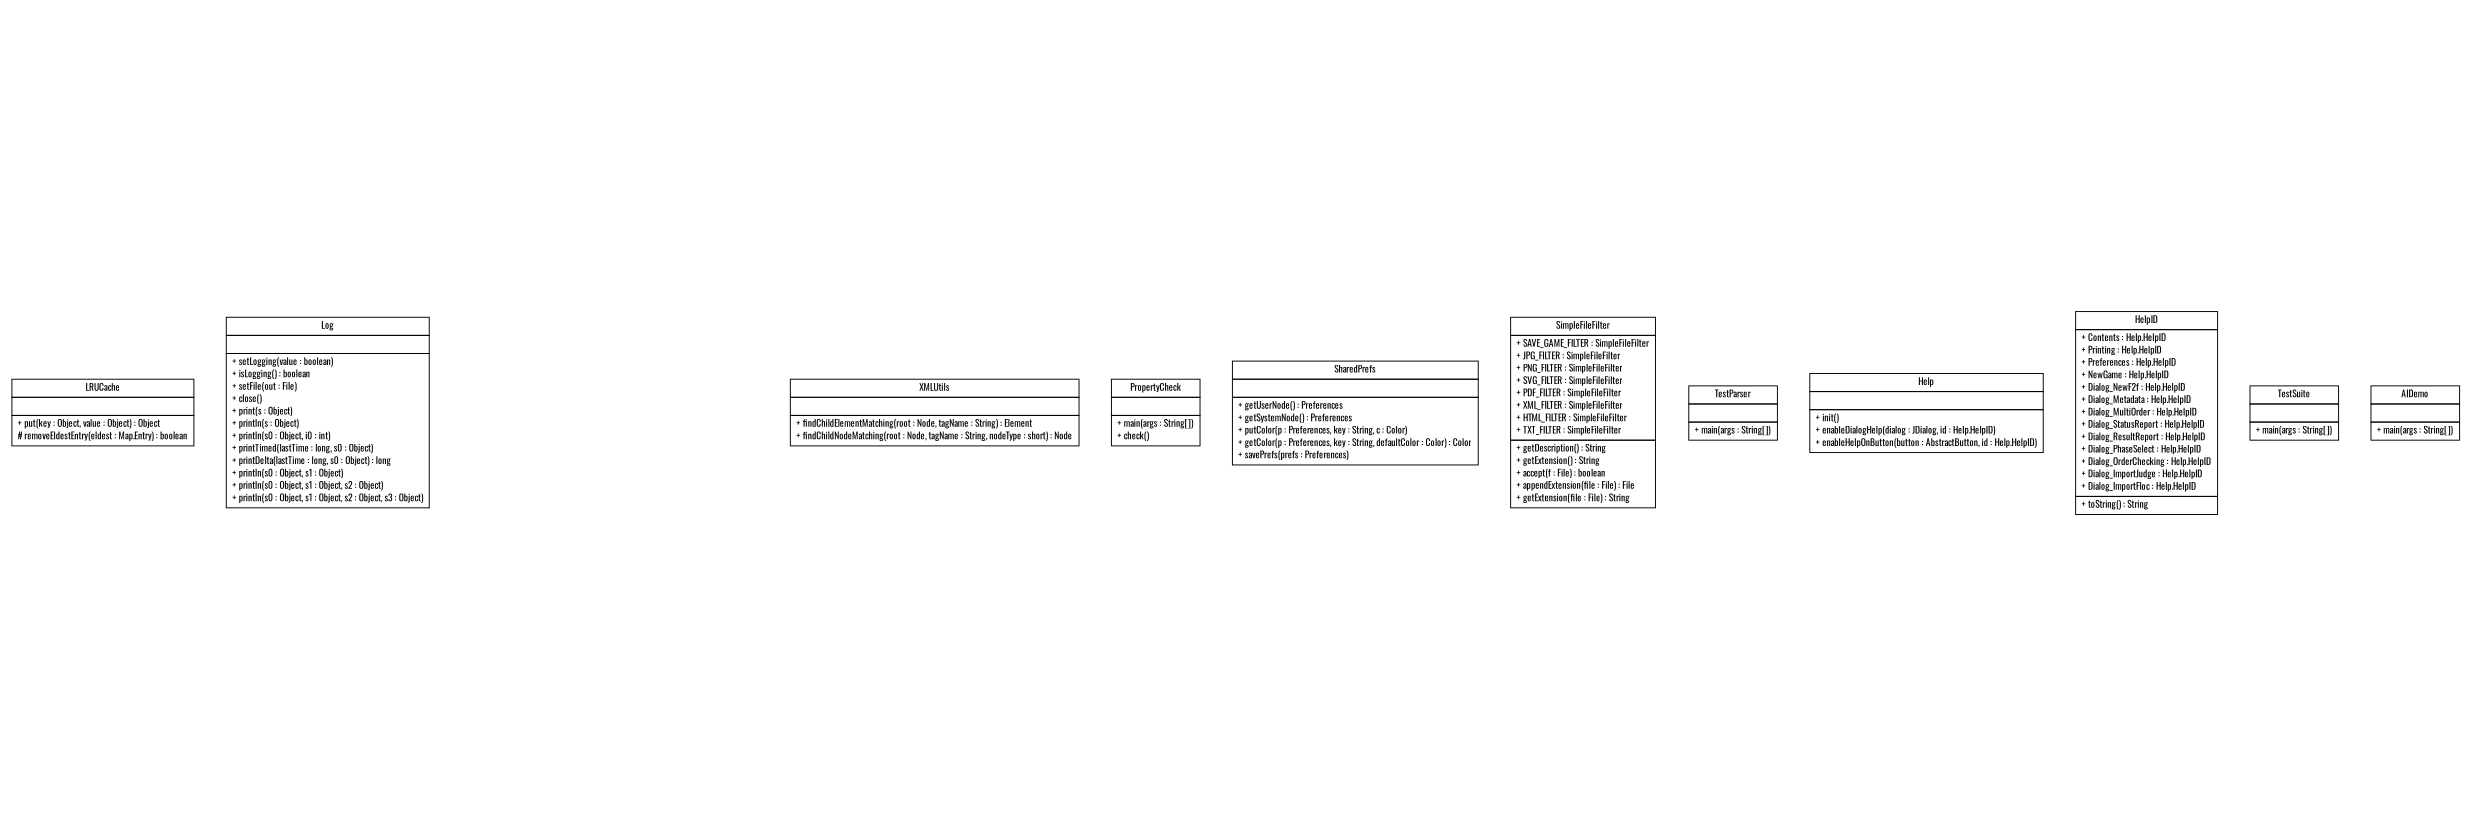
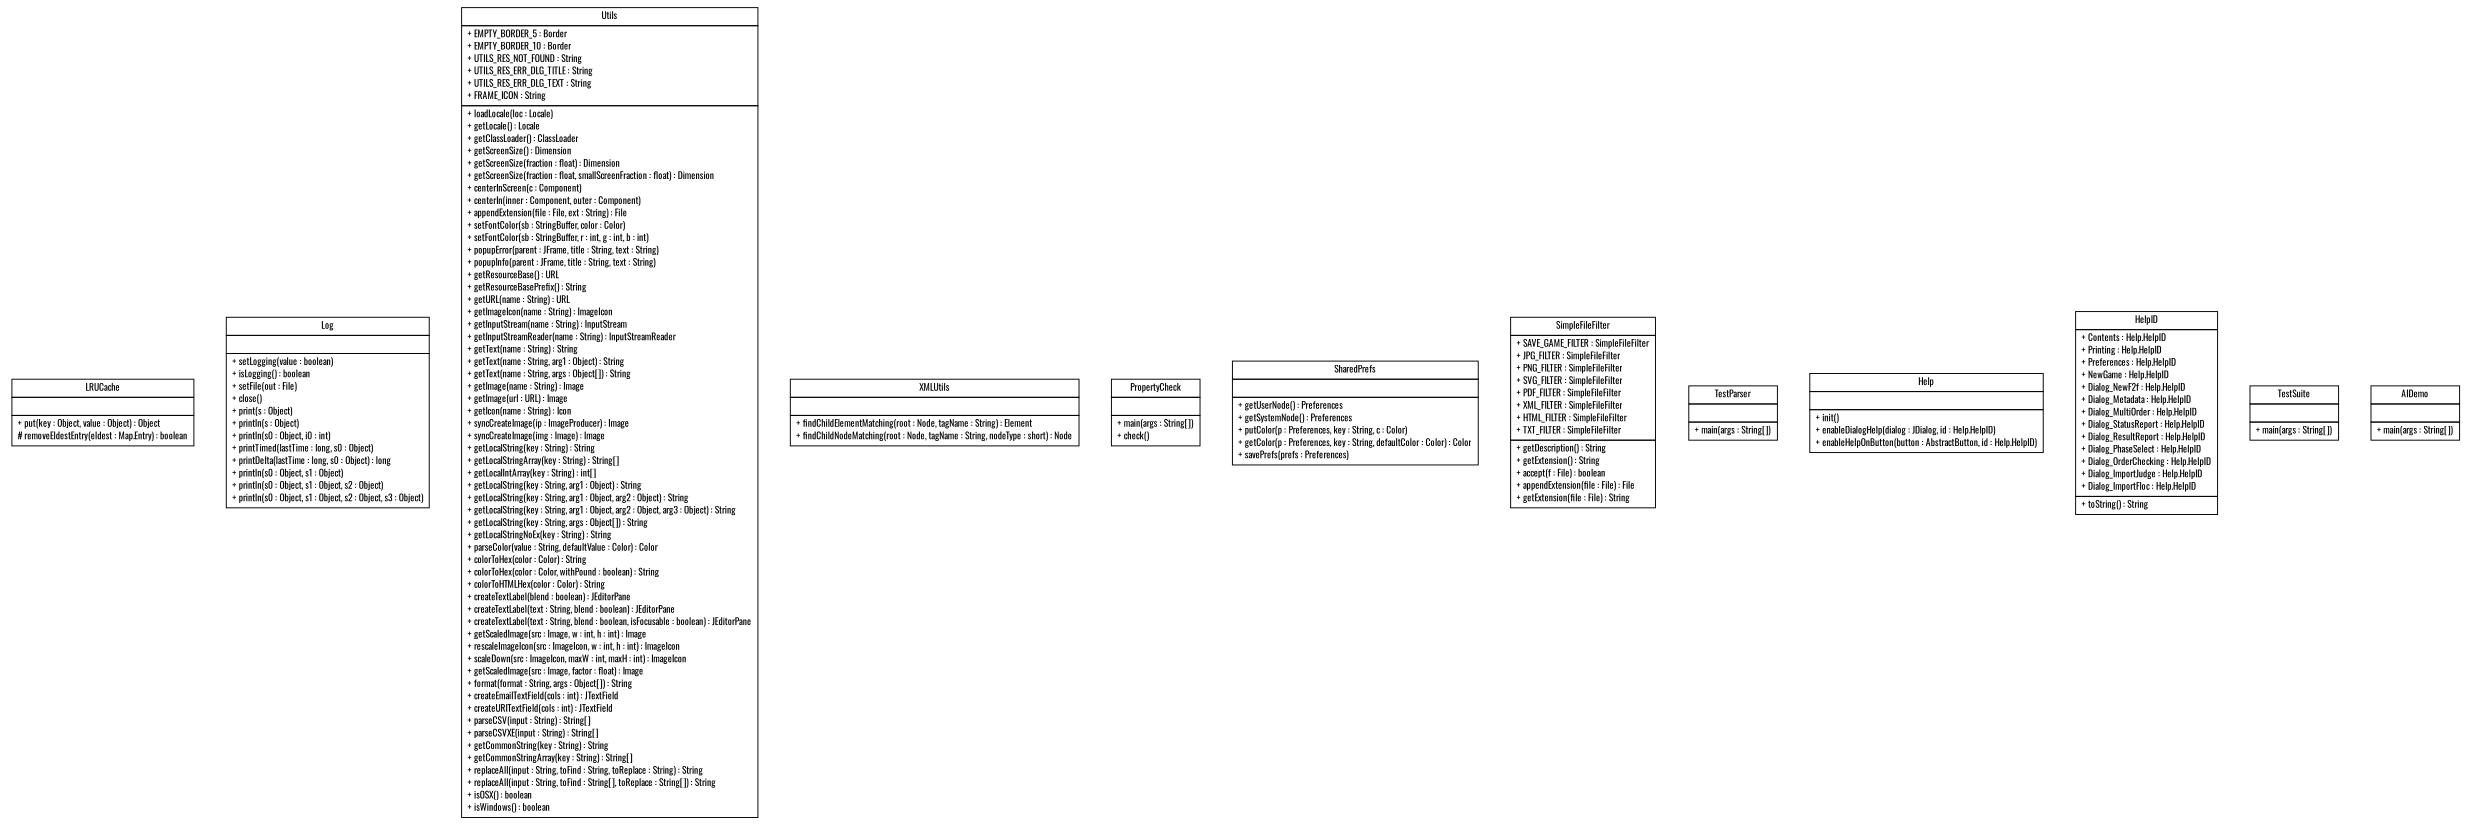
none -> (609, 413)
